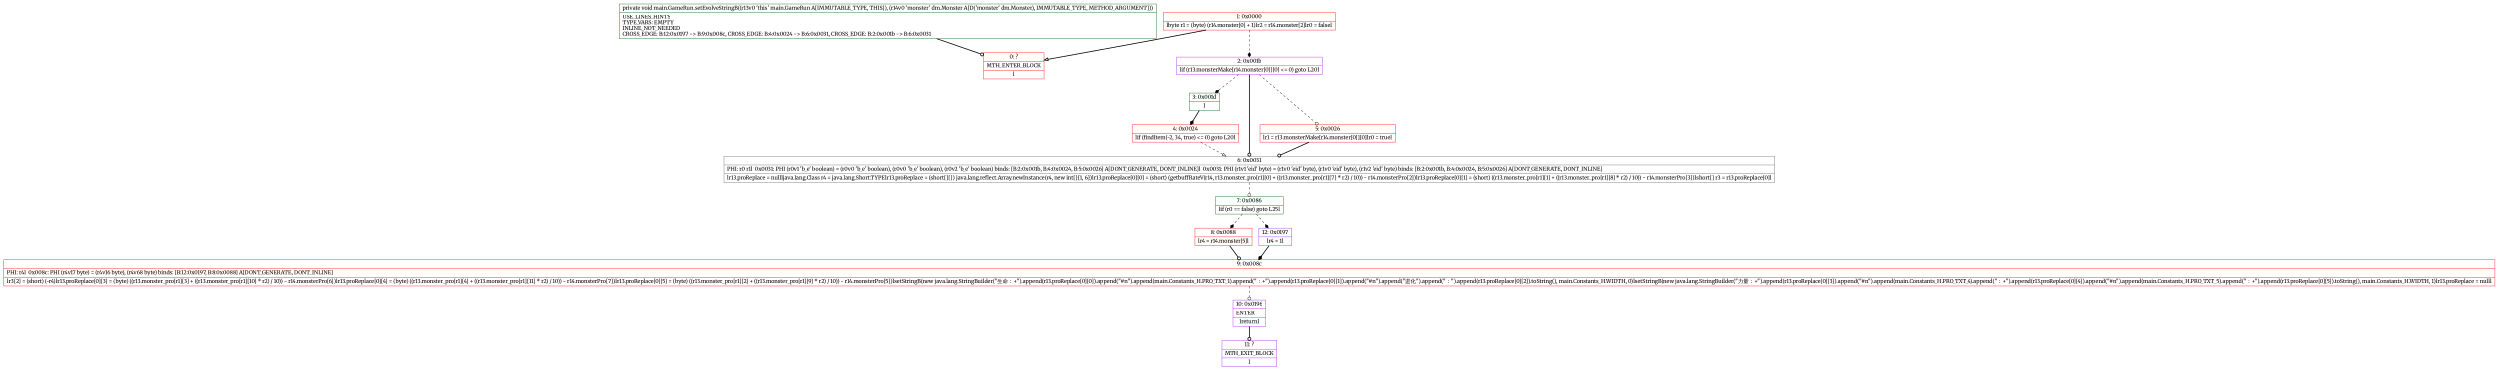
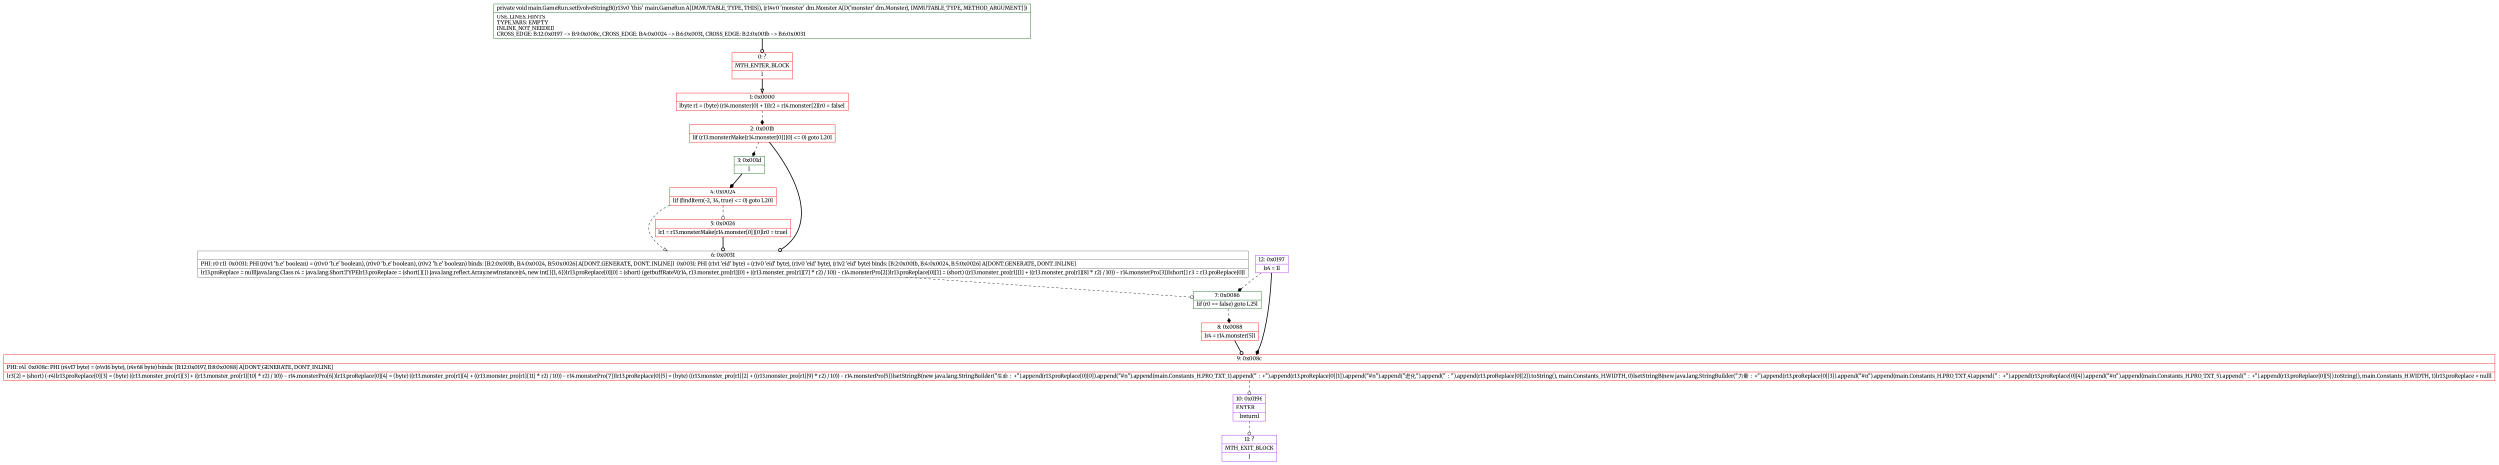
(1127, 45) -> (762, 84)
(1249, 66) -> (762, 133)
(1287, 99) -> (723, 211)
(1261, 219) -> (1251, 281)
(1249, 332) -> (1249, 427)
